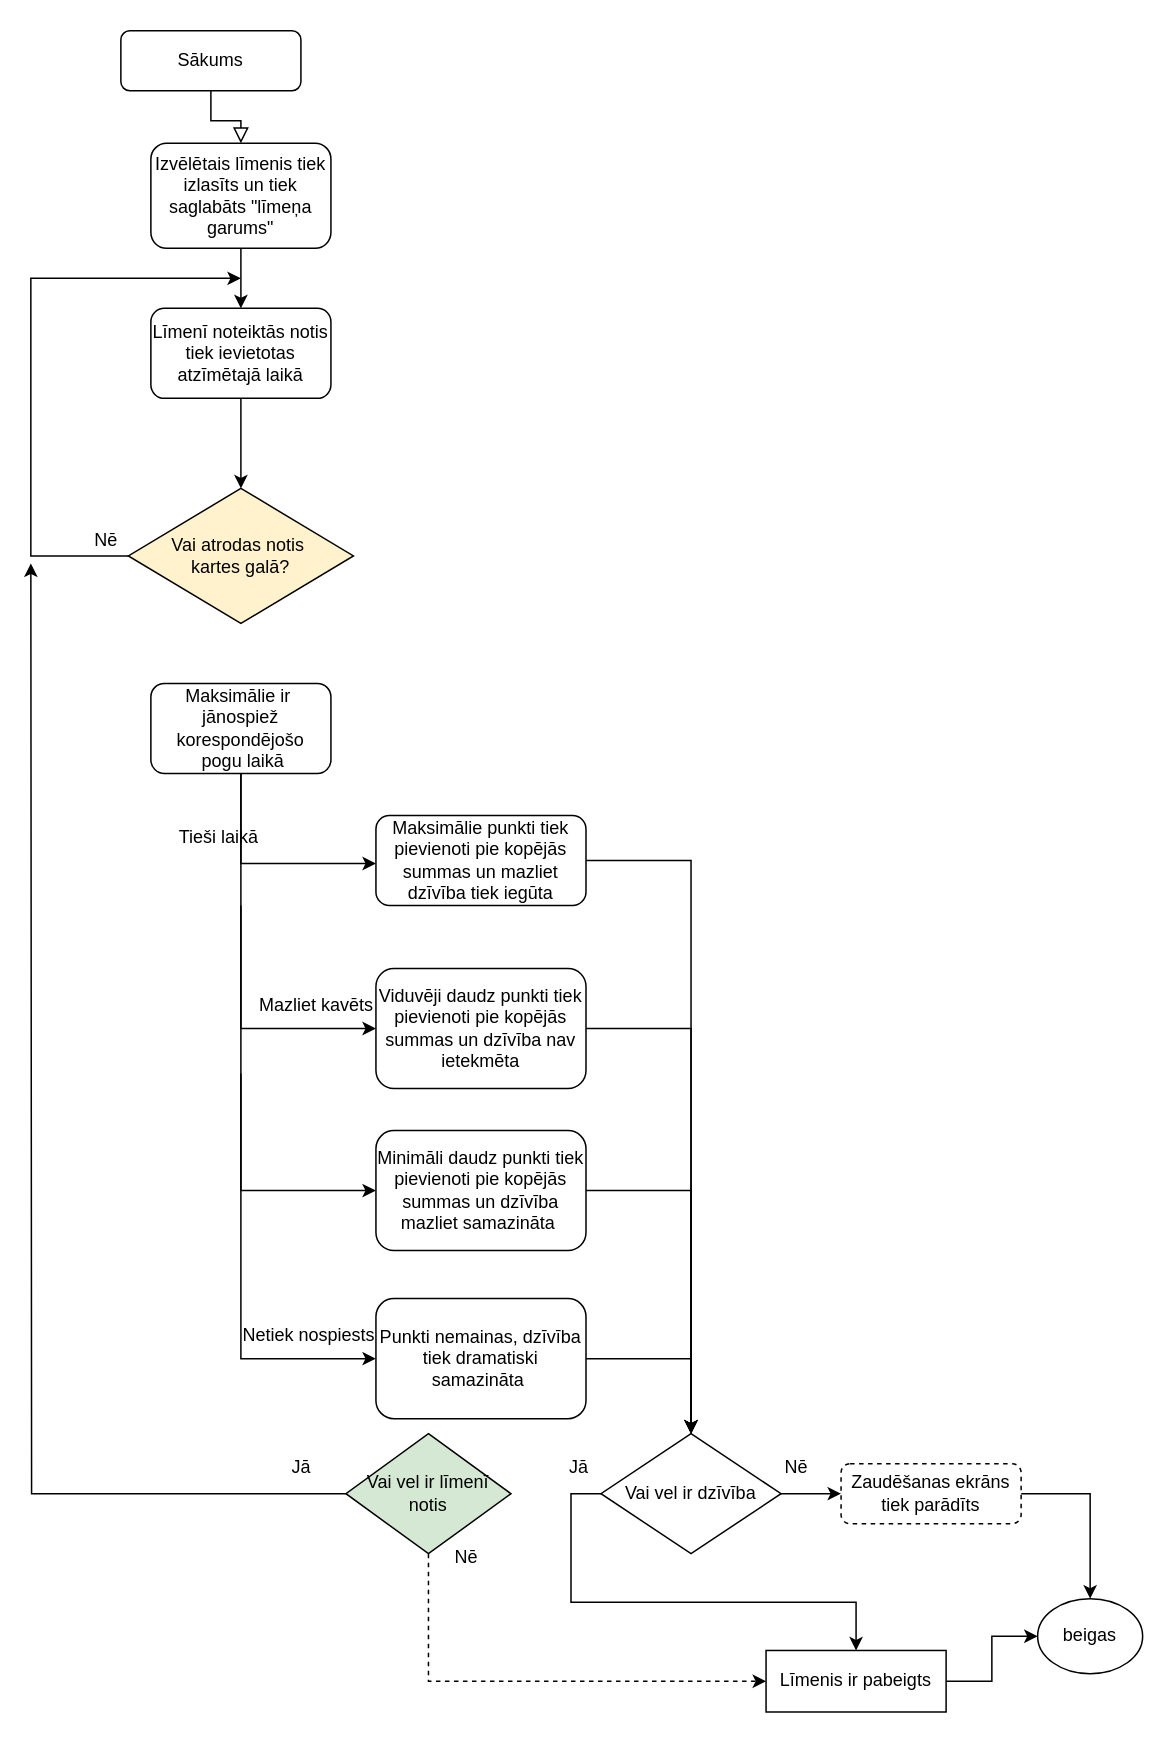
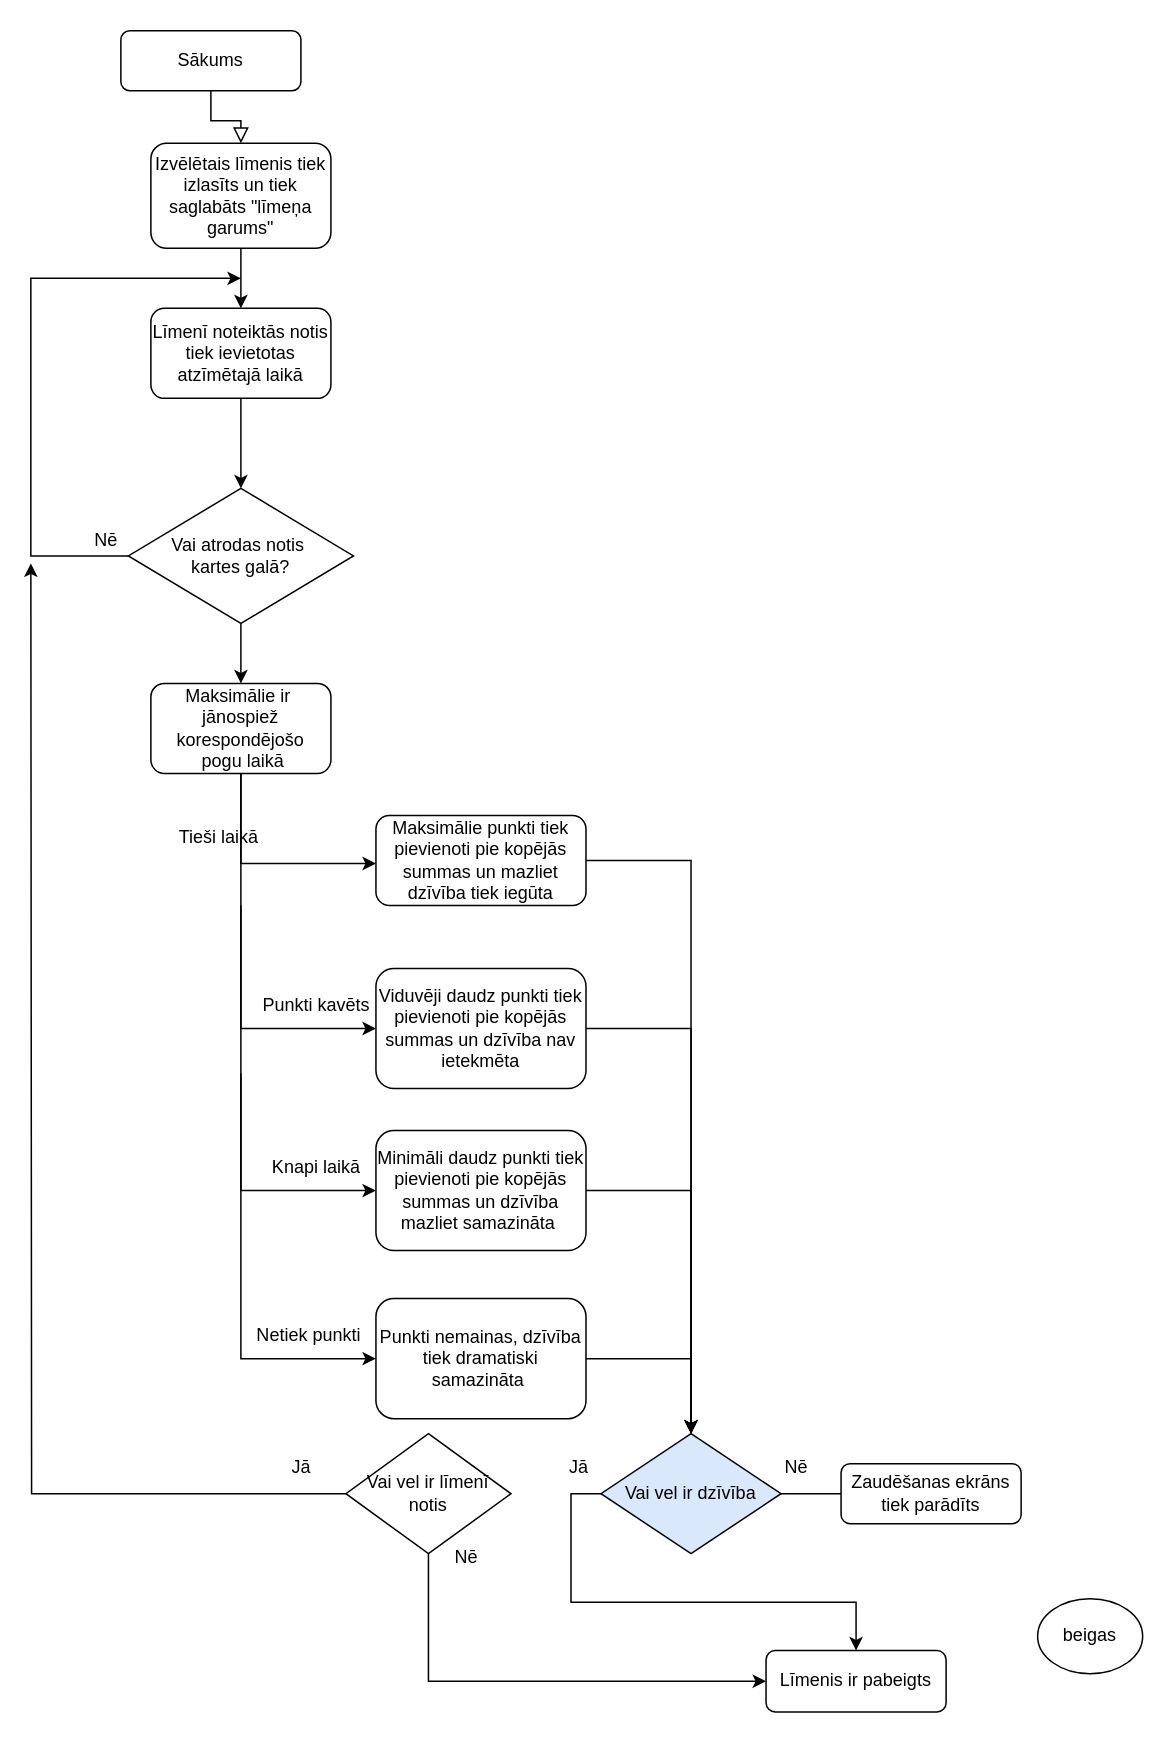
(241, 556) -> (241, 556)
none -> (241, 648)
(317, 1006) -> (317, 1006)
none -> (316, 1168)
(309, 1336) -> (309, 1336)
(428, 1493) -> (428, 1493)
(691, 1493) -> (691, 1493)
(829, 1493) -> (834, 1493)
(931, 1493) -> (931, 1493)
(1090, 1506) -> none
(992, 1663) -> none
(528, 1681) -> (528, 1681)
(856, 1681) -> (856, 1681)
